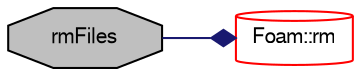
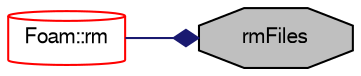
(187, 38) -> (149, 38)
